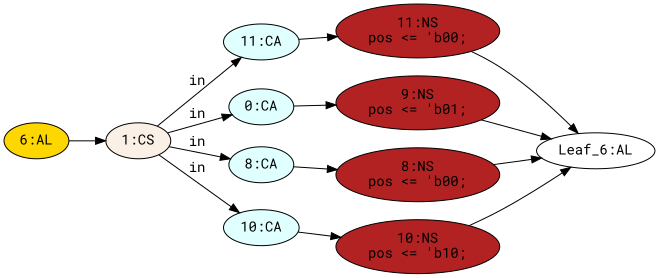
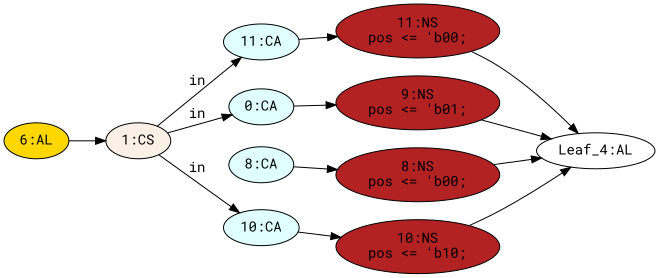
(596, 151) -> (596, 151)
(195, 152) -> none
